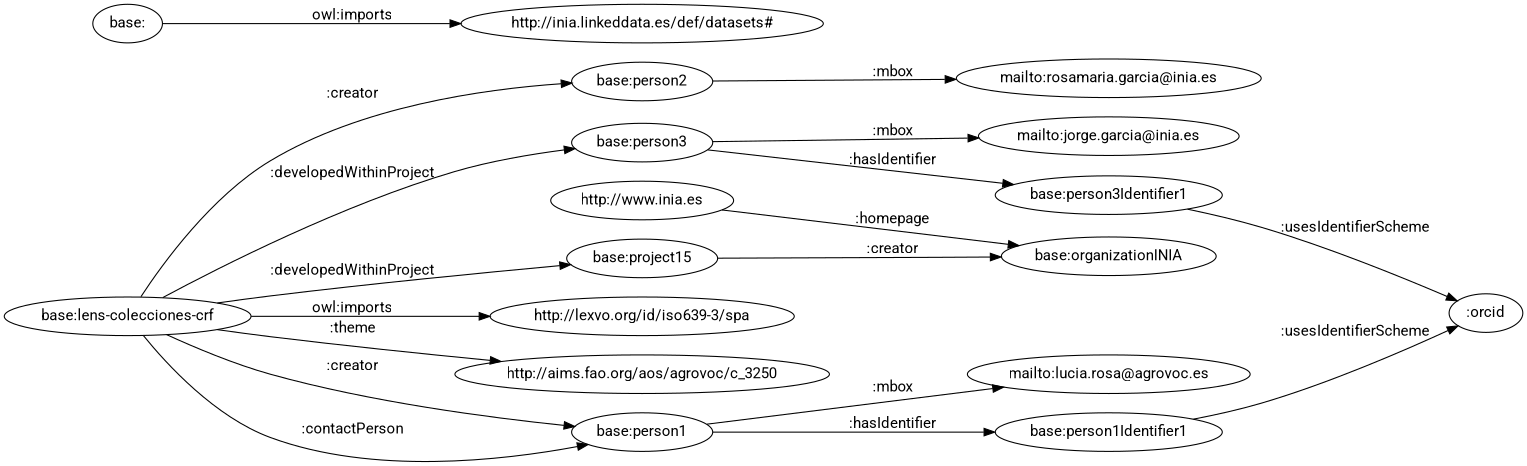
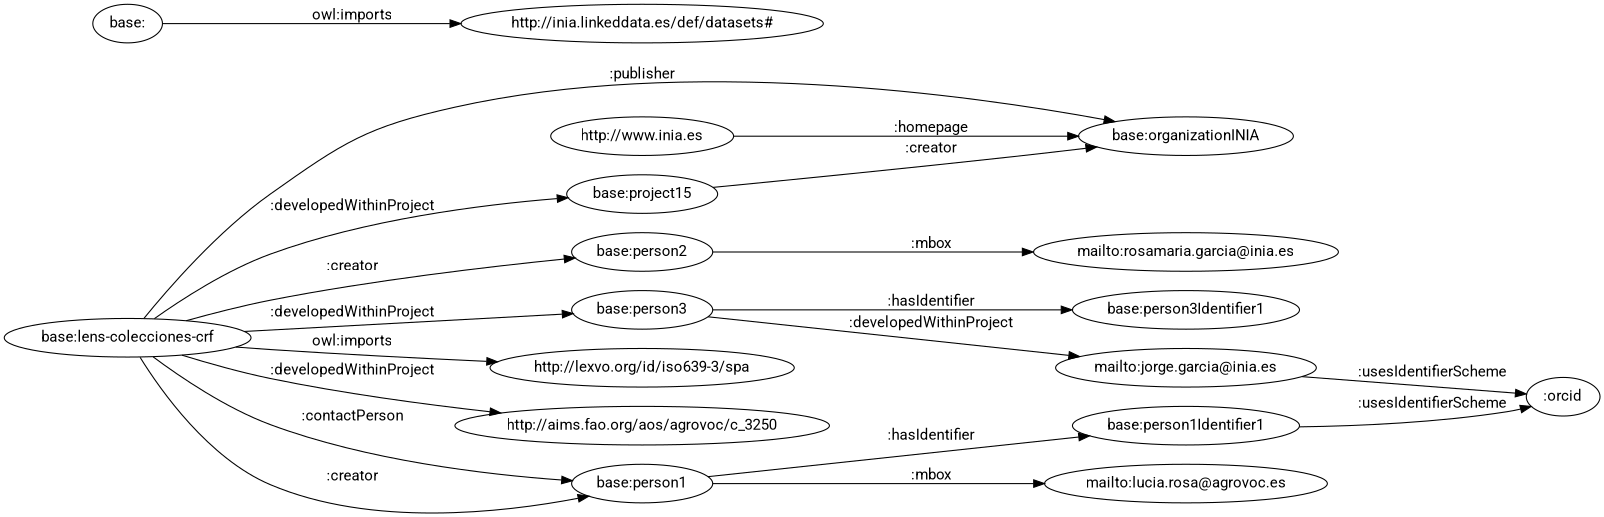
none -> (588, 88)
(893, 131) -> (931, 323)
(1319, 246) -> (1409, 385)
(353, 329) -> (353, 370)
